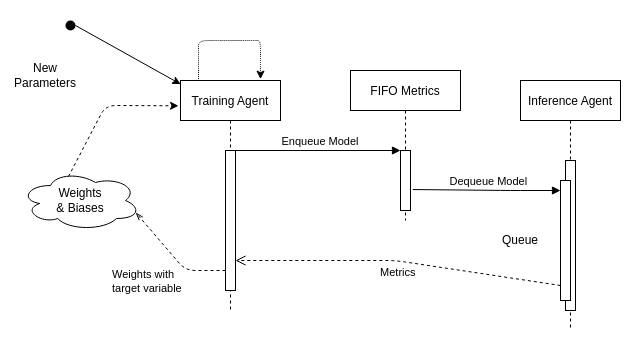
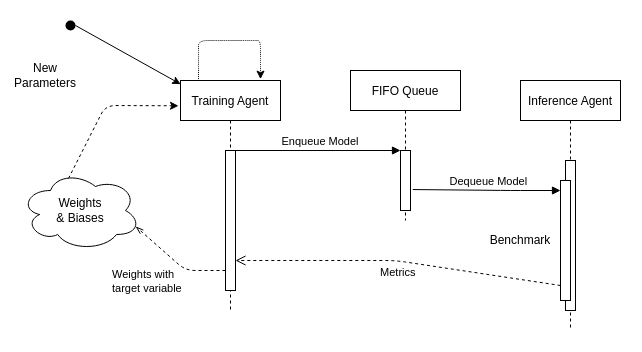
(405, 91) -> (405, 91)
(81, 201) -> (81, 211)
(521, 241) -> (521, 241)
